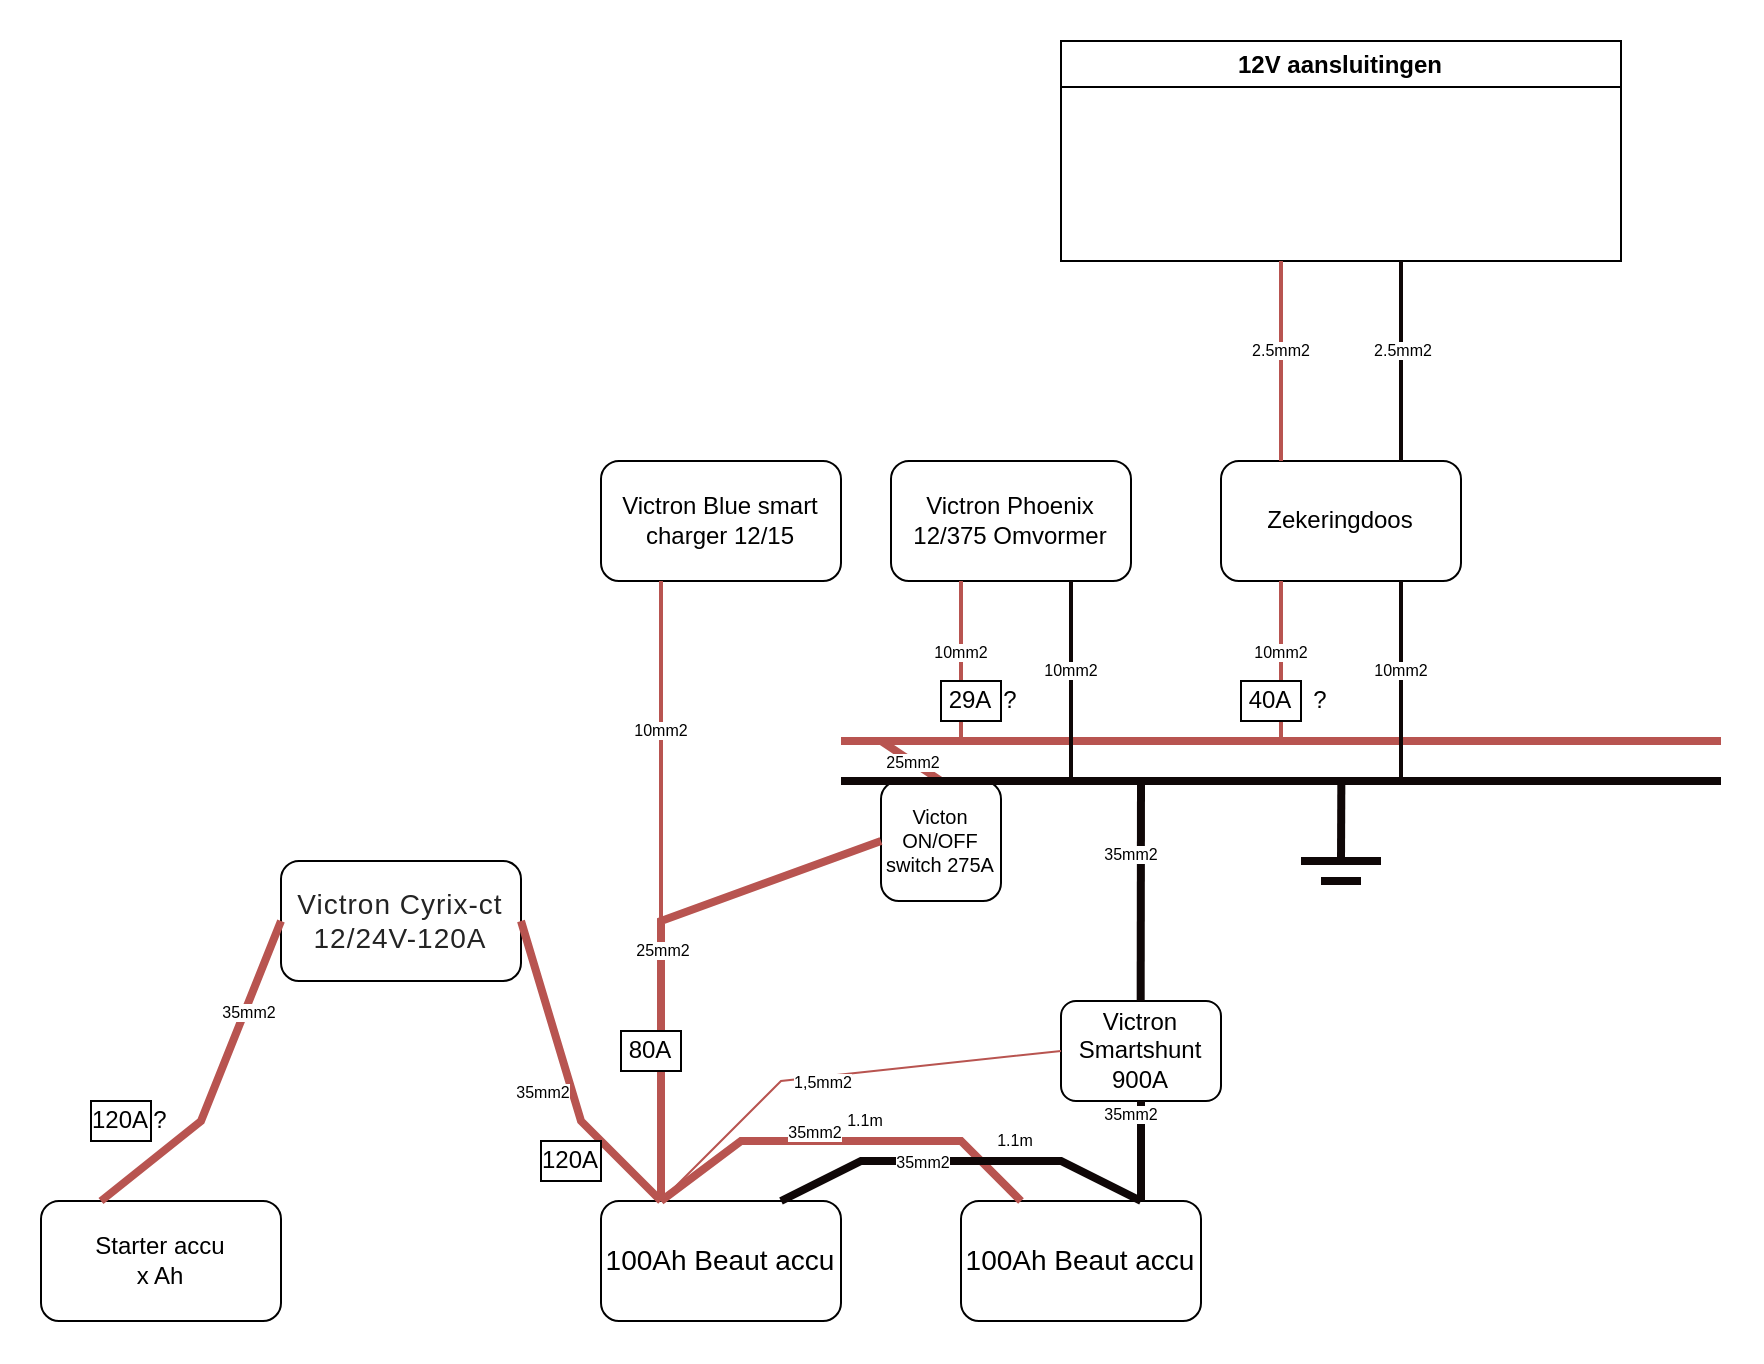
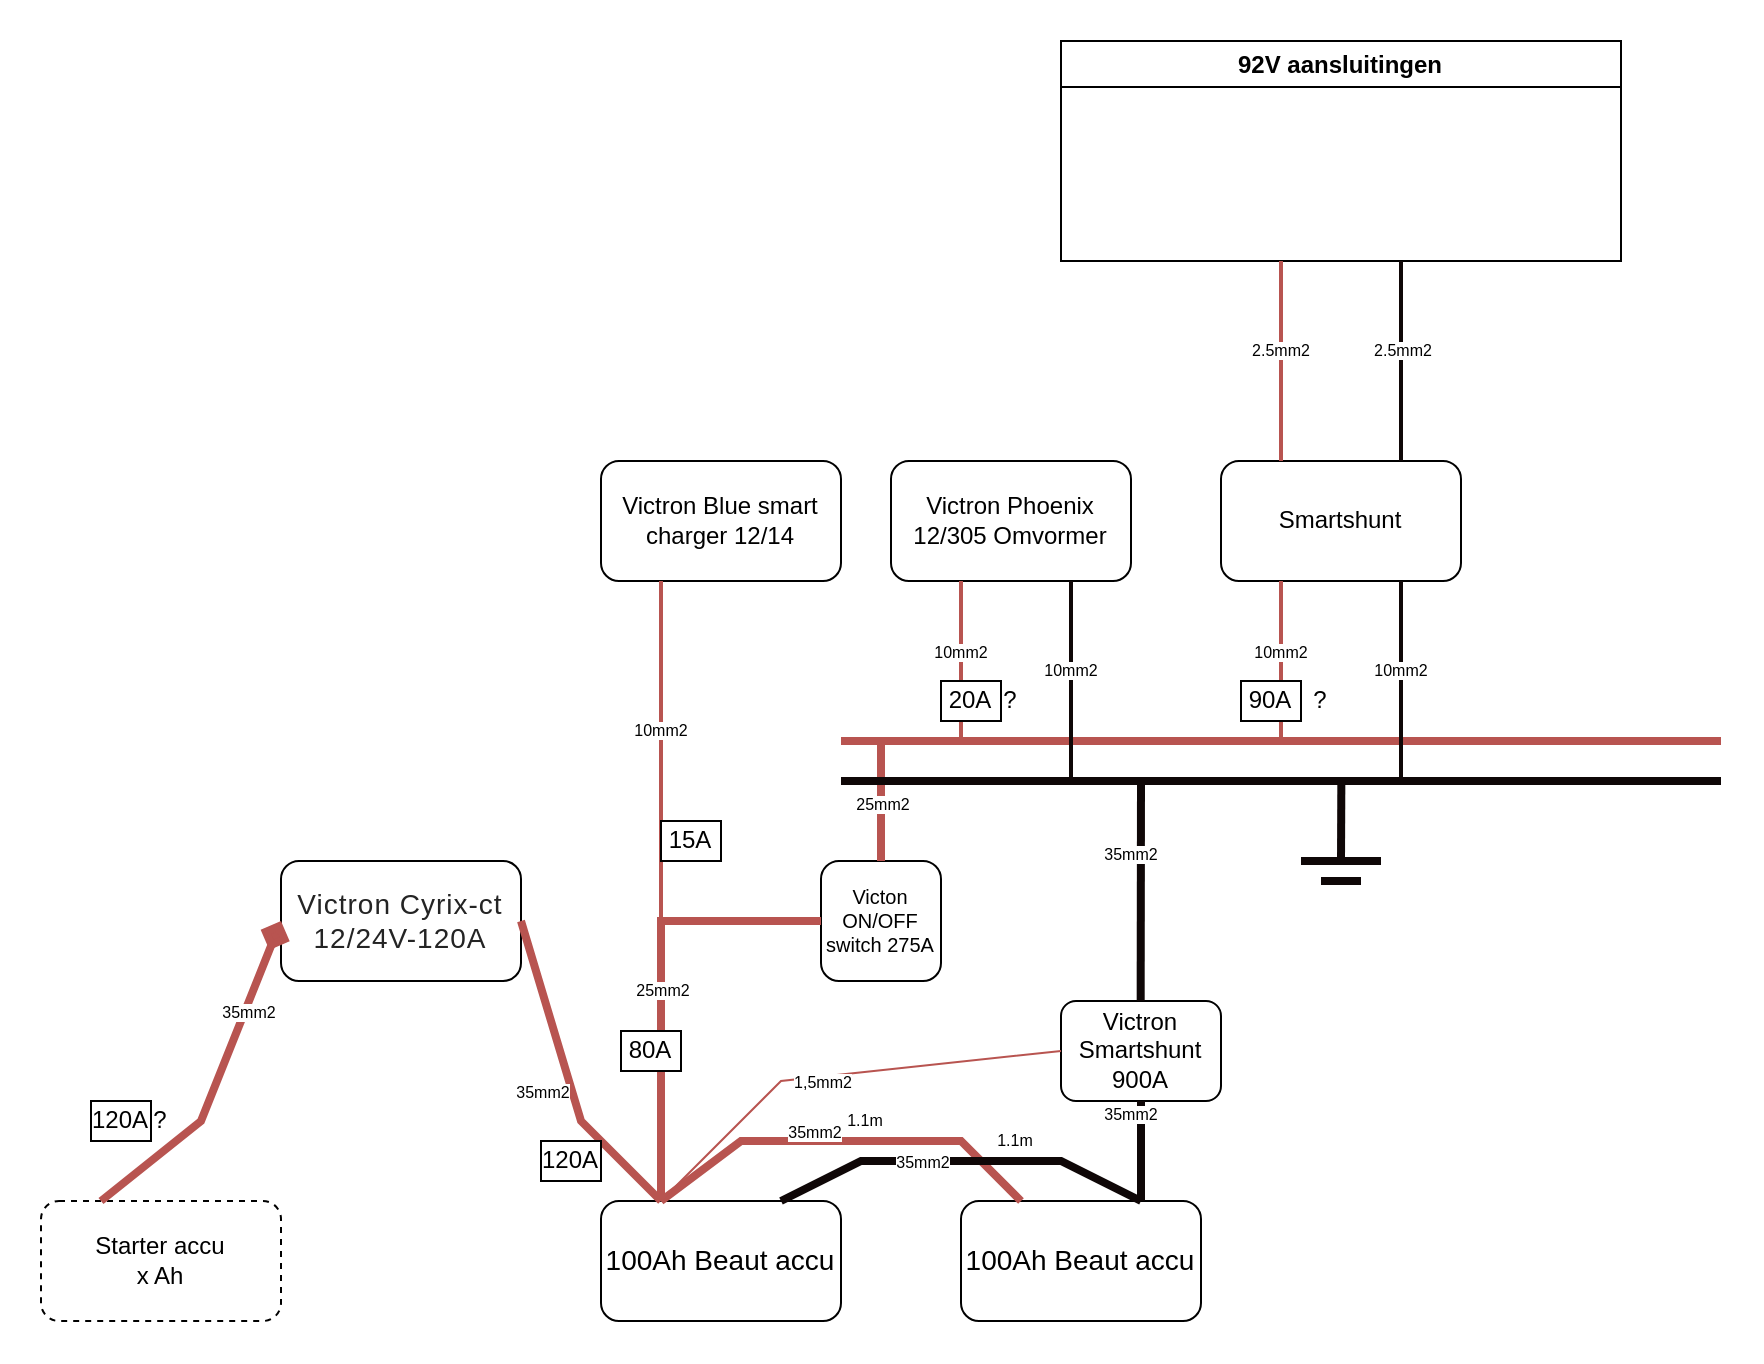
(1340, 65) -> (1340, 65)
(721, 521) -> (721, 521)
(1011, 521) -> (1011, 521)
(1341, 521) -> (1341, 521)
(971, 701) -> (971, 701)
(1271, 701) -> (1271, 701)
none -> (691, 841)
(941, 841) -> (881, 921)
(280, 923) -> (102, 1200)
(161, 1261) -> (161, 1261)
